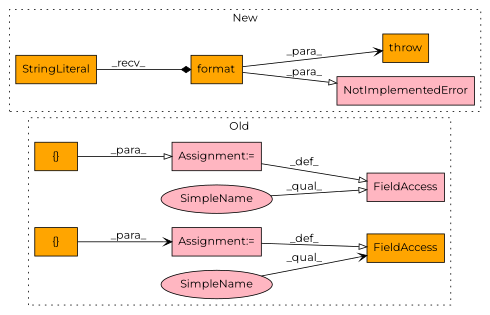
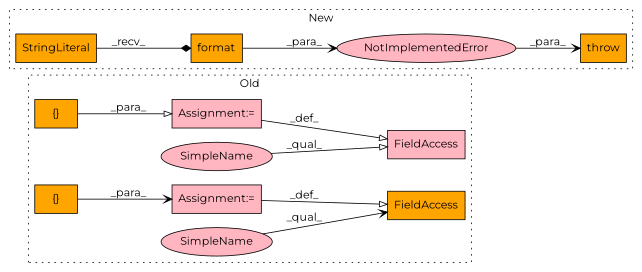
(309, 59) -> (544, 48)
(286, 77) -> (286, 48)
(406, 91) -> (426, 48)
